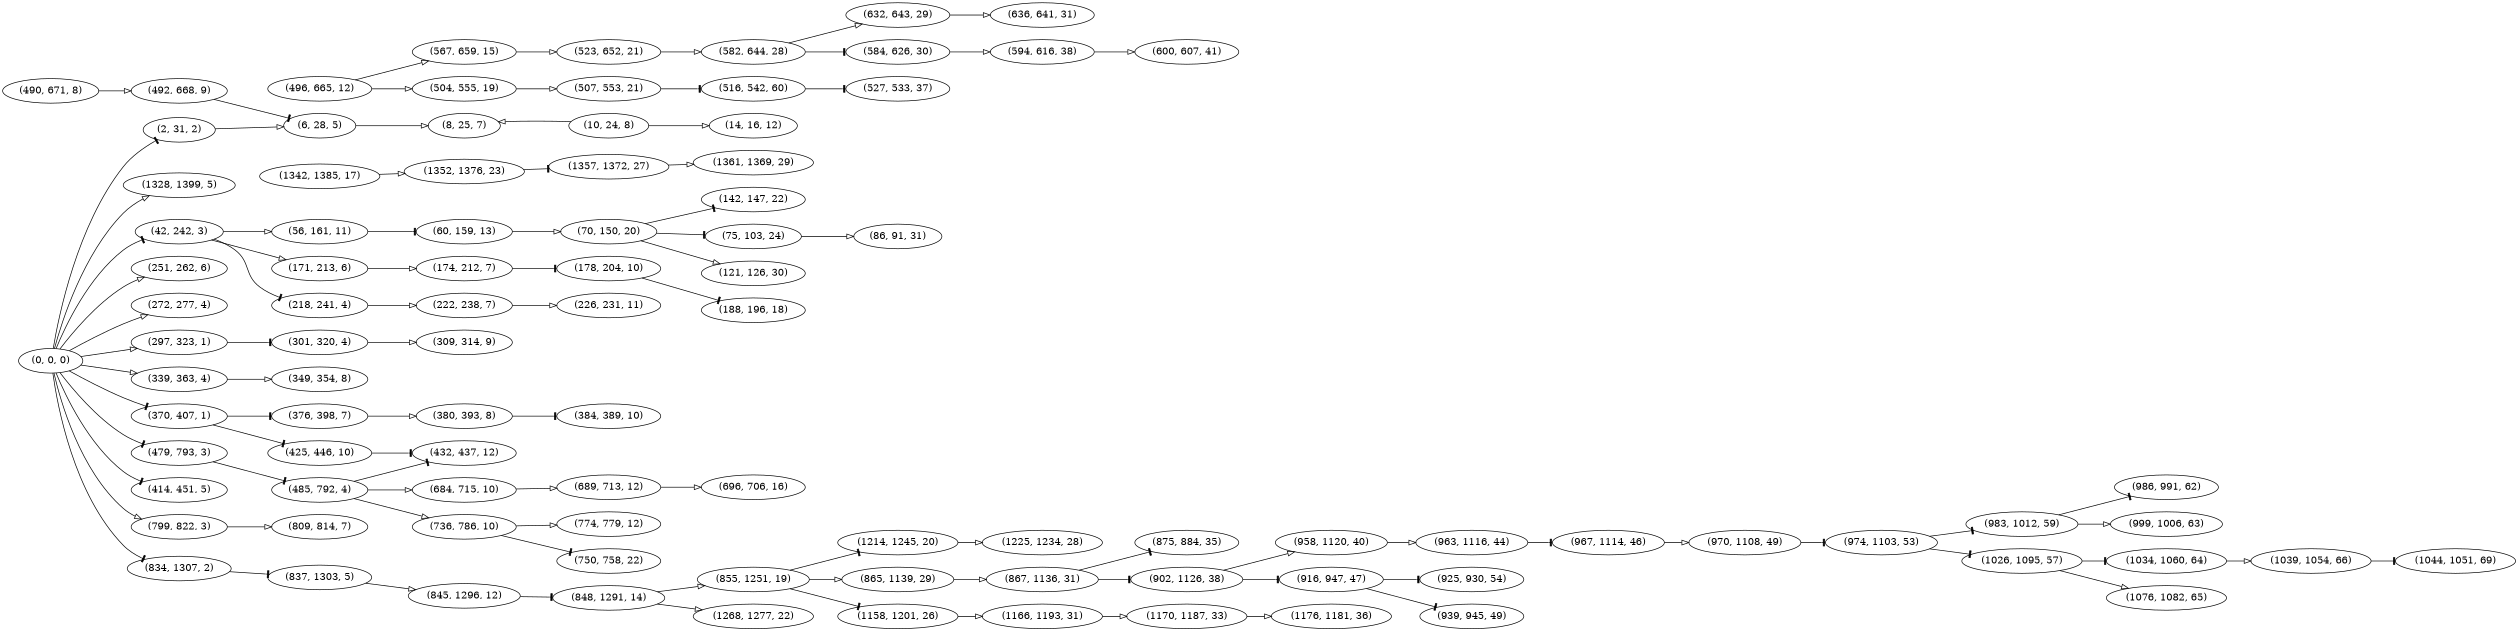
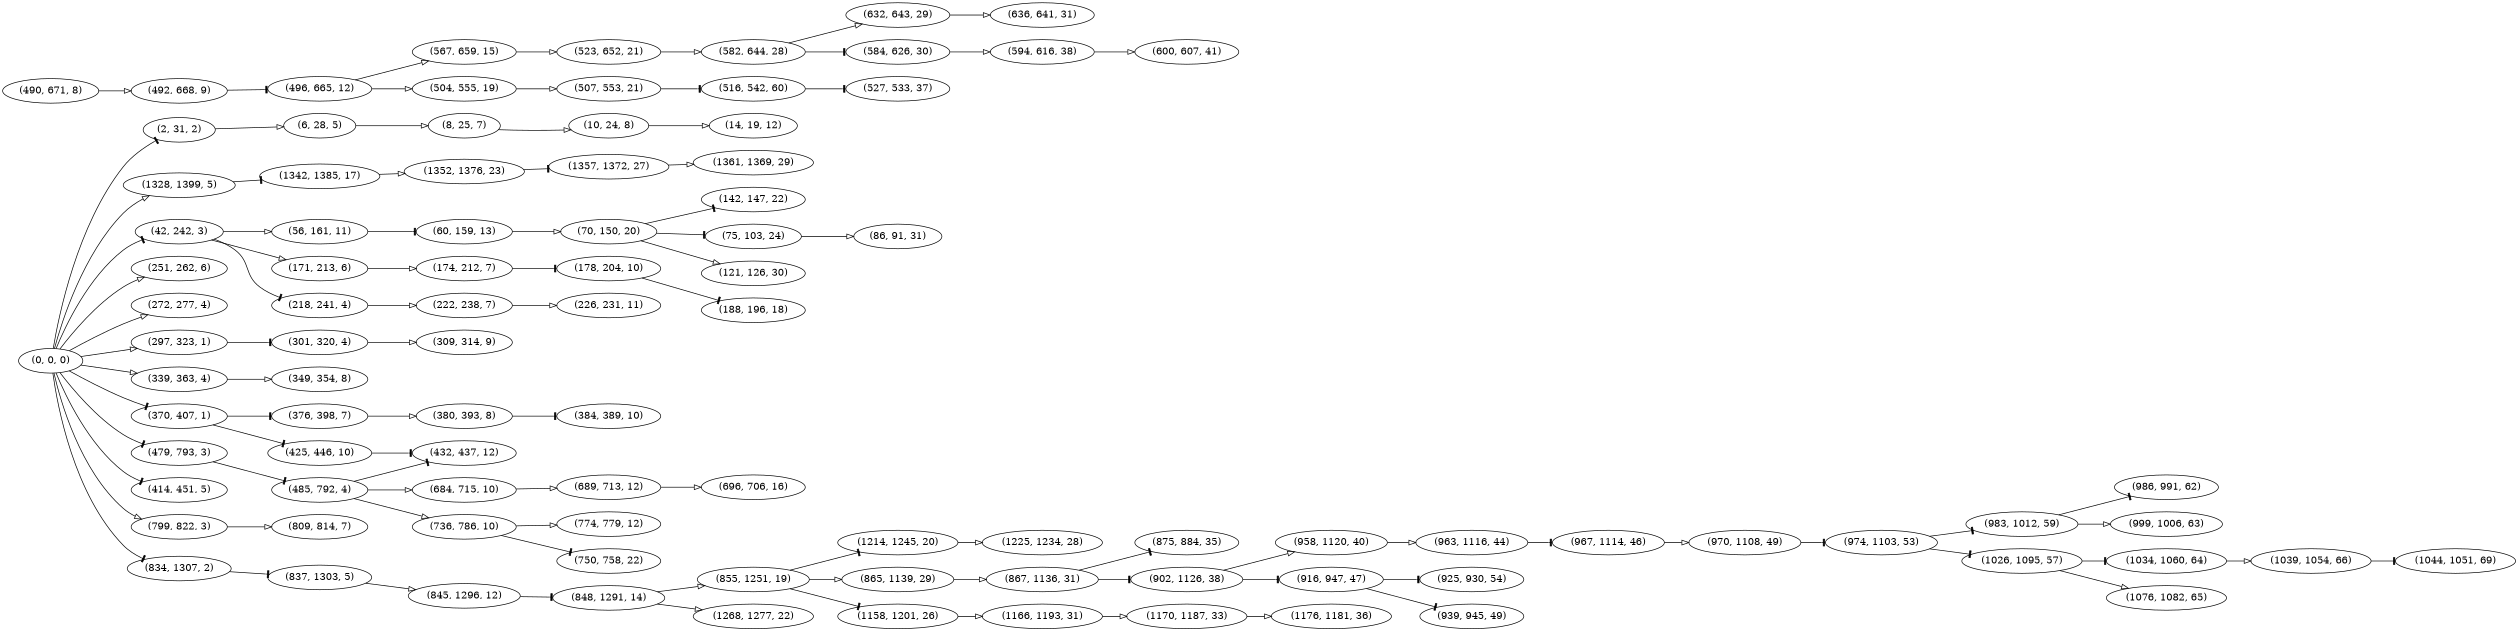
(250, 109) -> (246, 90)
(538, 121) -> (531, 130)
(753, 126) -> (753, 126)
none -> (246, 181)
